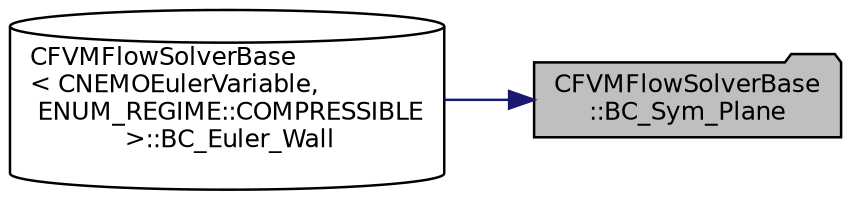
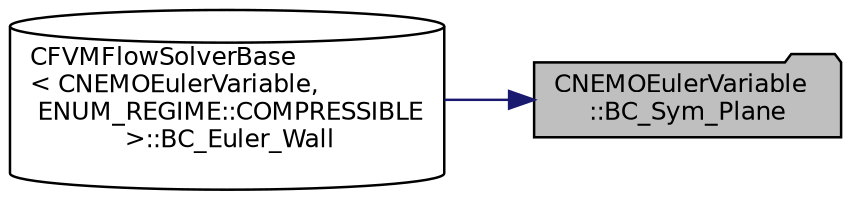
(688, 100) -> (688, 100)
